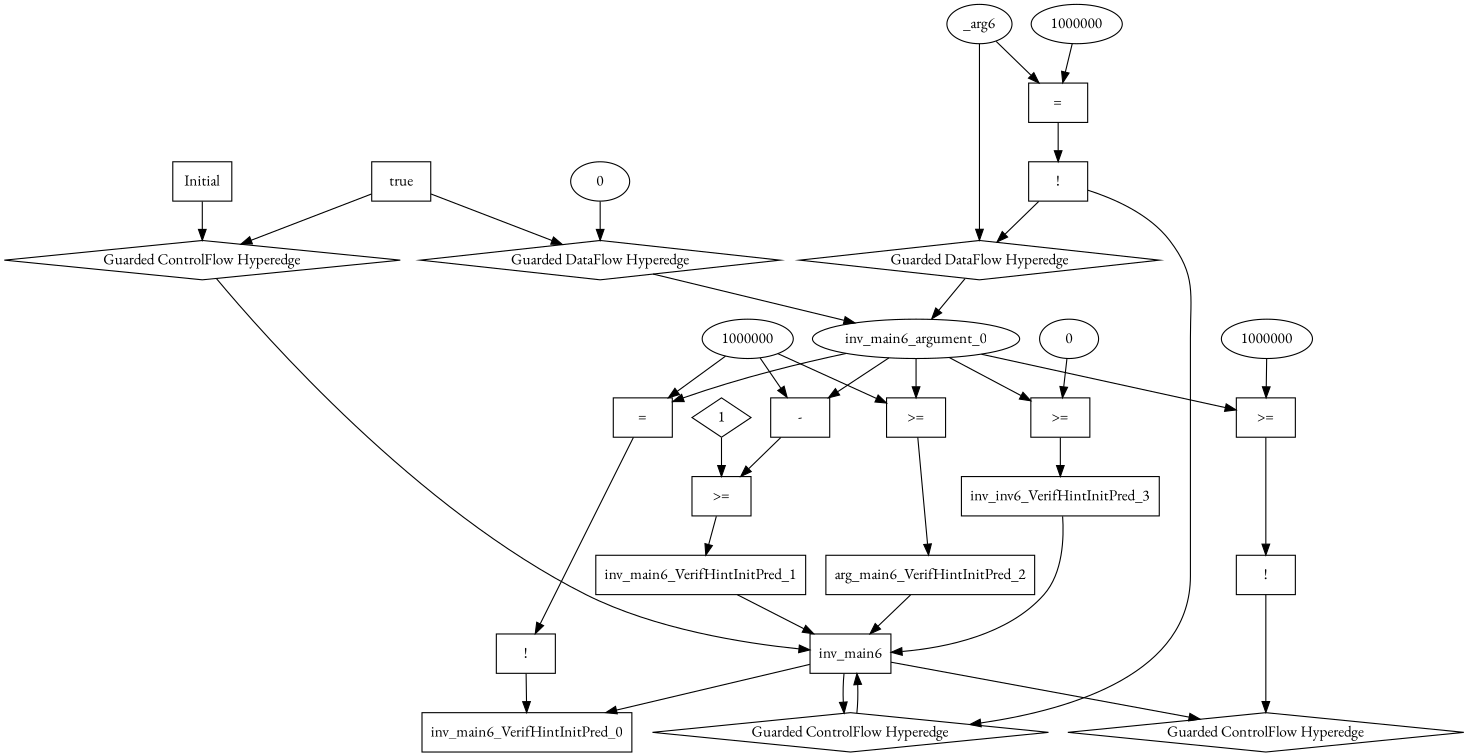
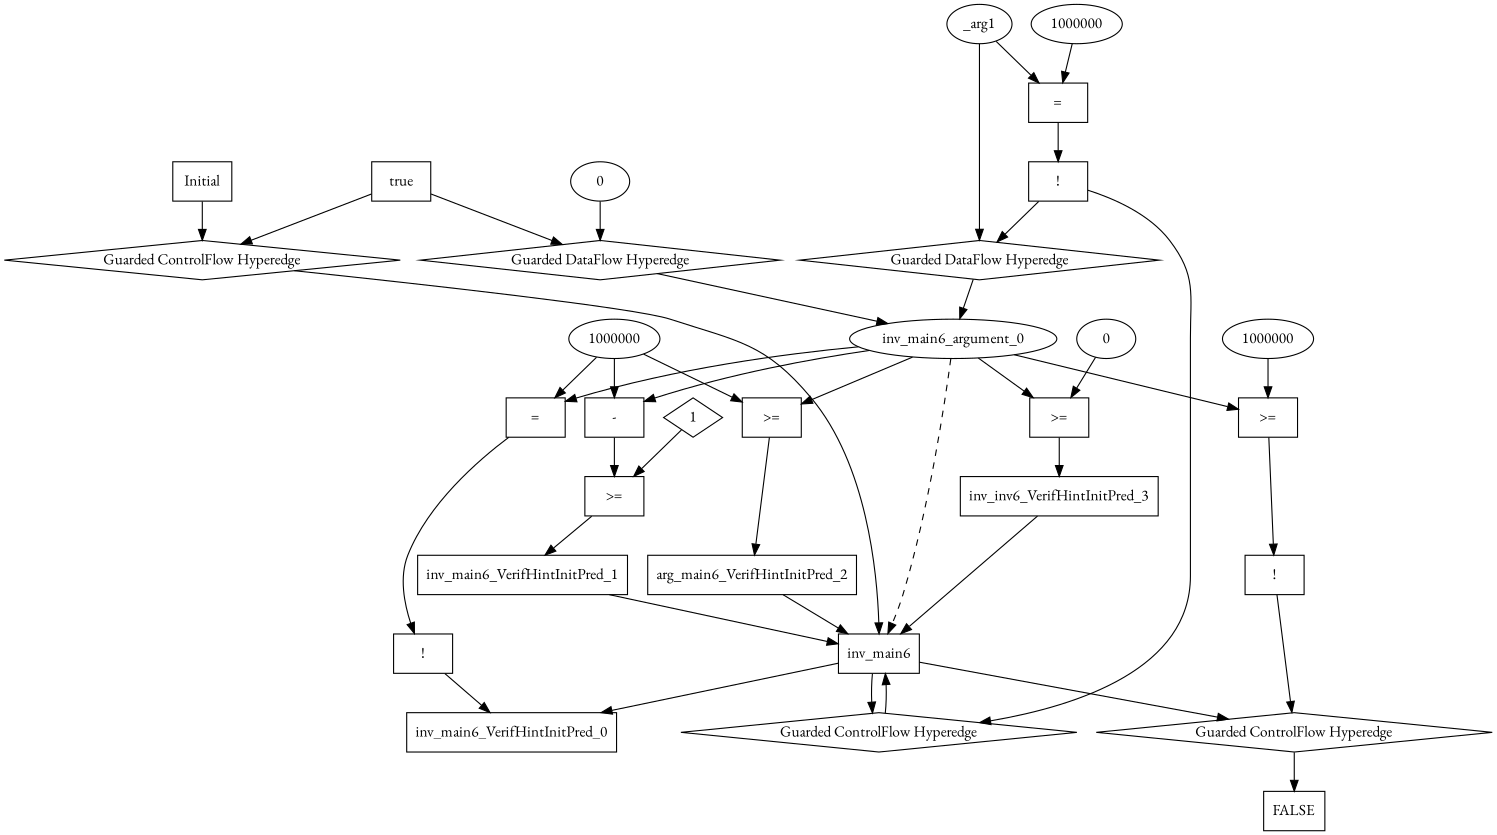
(979, 24) -> (979, 24)
none -> (928, 493)
none -> (1294, 811)
